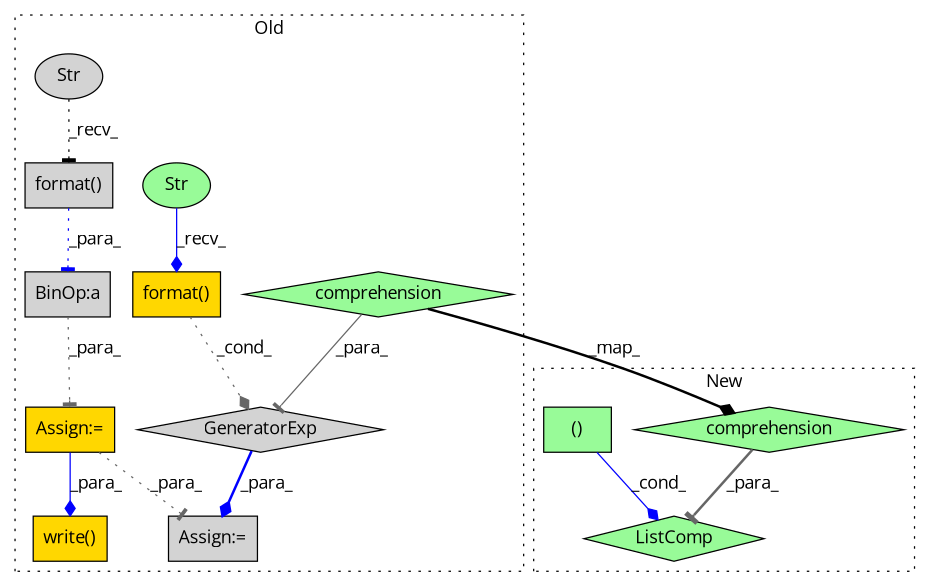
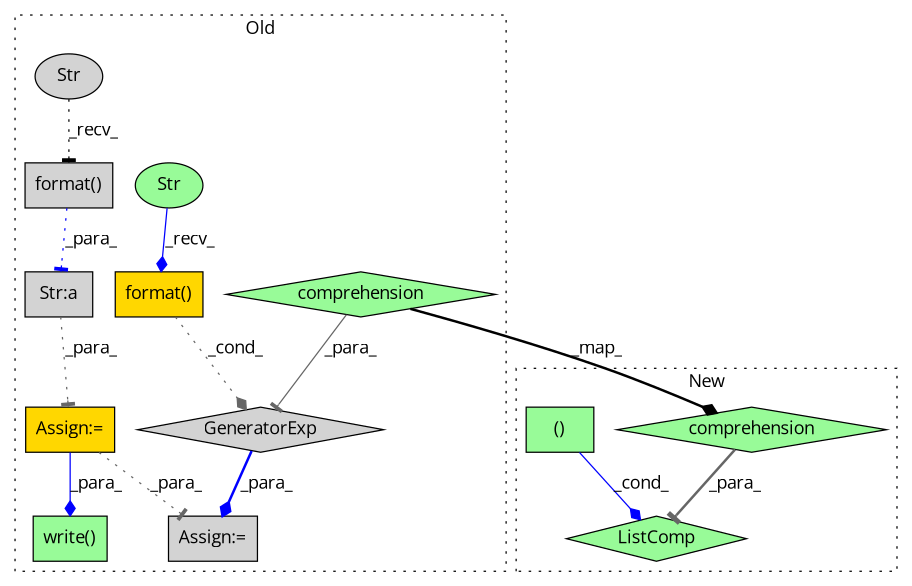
(68, 294) -> (59, 294)
(70, 539) -> (70, 539)
